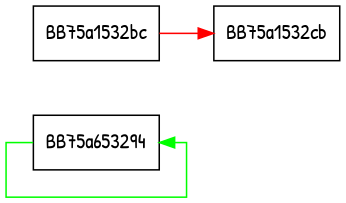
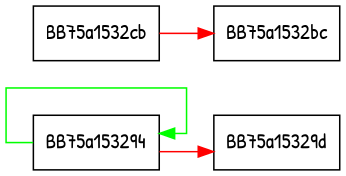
(179, 33) -> (179, 33)
(96, 143) -> (96, 143)
none -> (277, 143)
